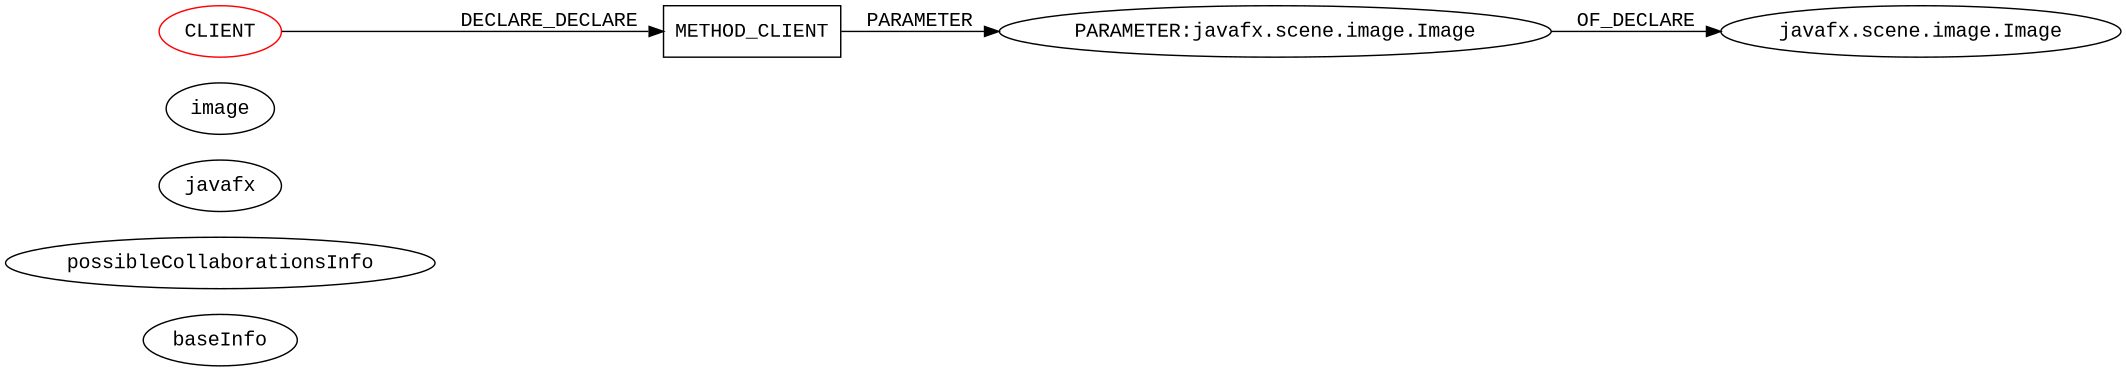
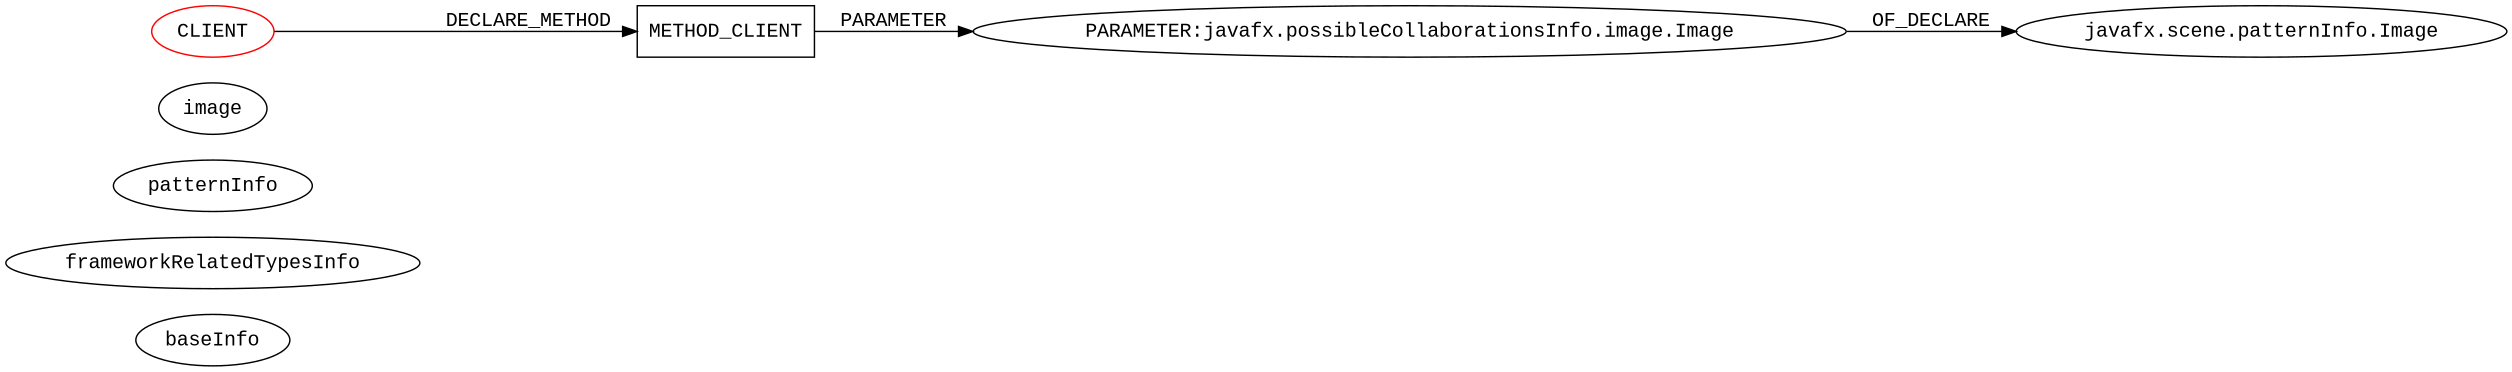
(549, 21) -> (529, 21)
(1275, 31) -> (1410, 31)
(1921, 31) -> (2262, 31)
(220, 186) -> (213, 186)
none -> (213, 263)
(220, 263) -> none
